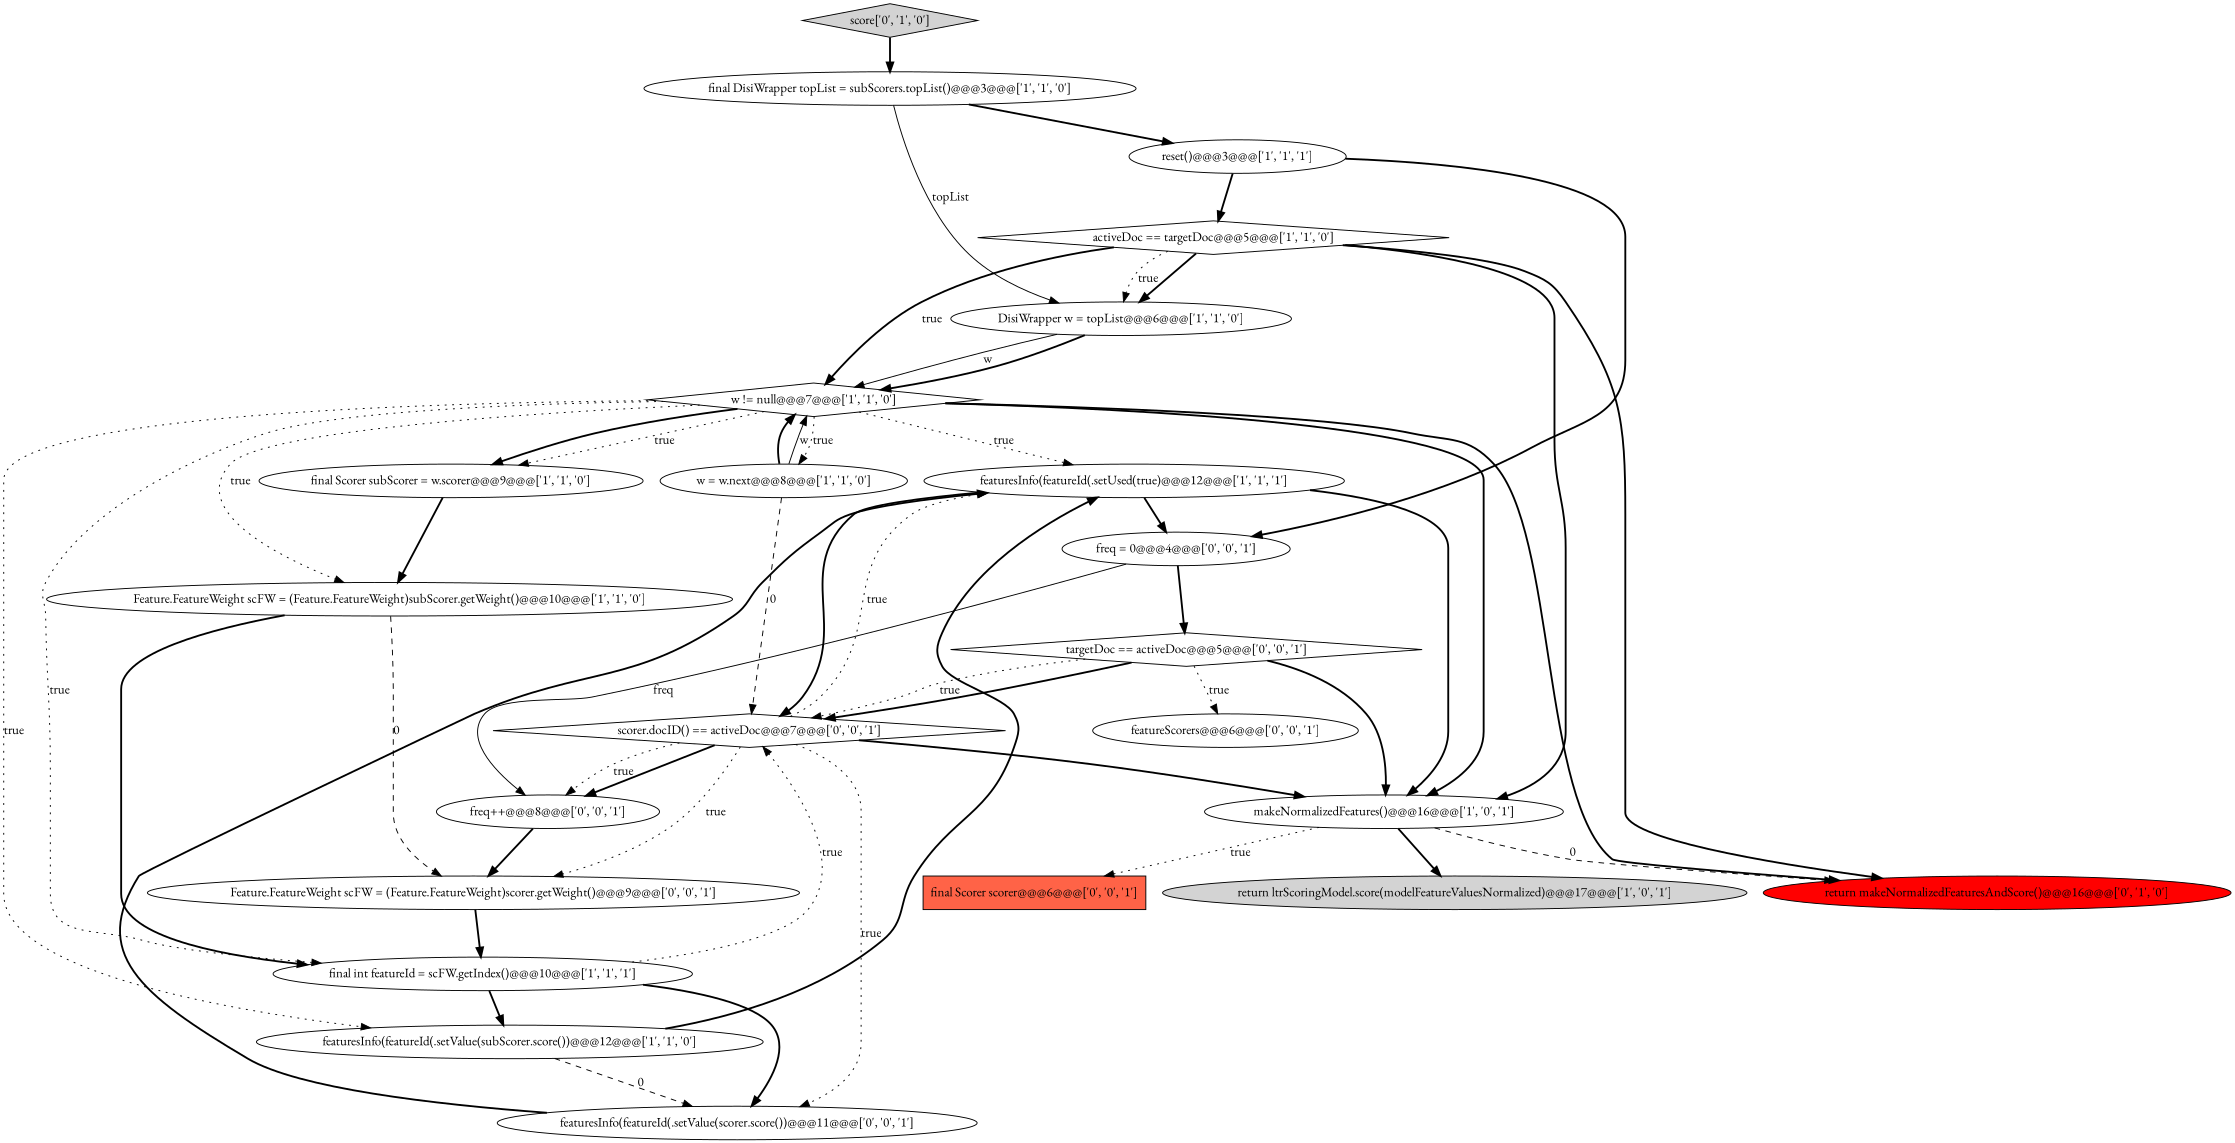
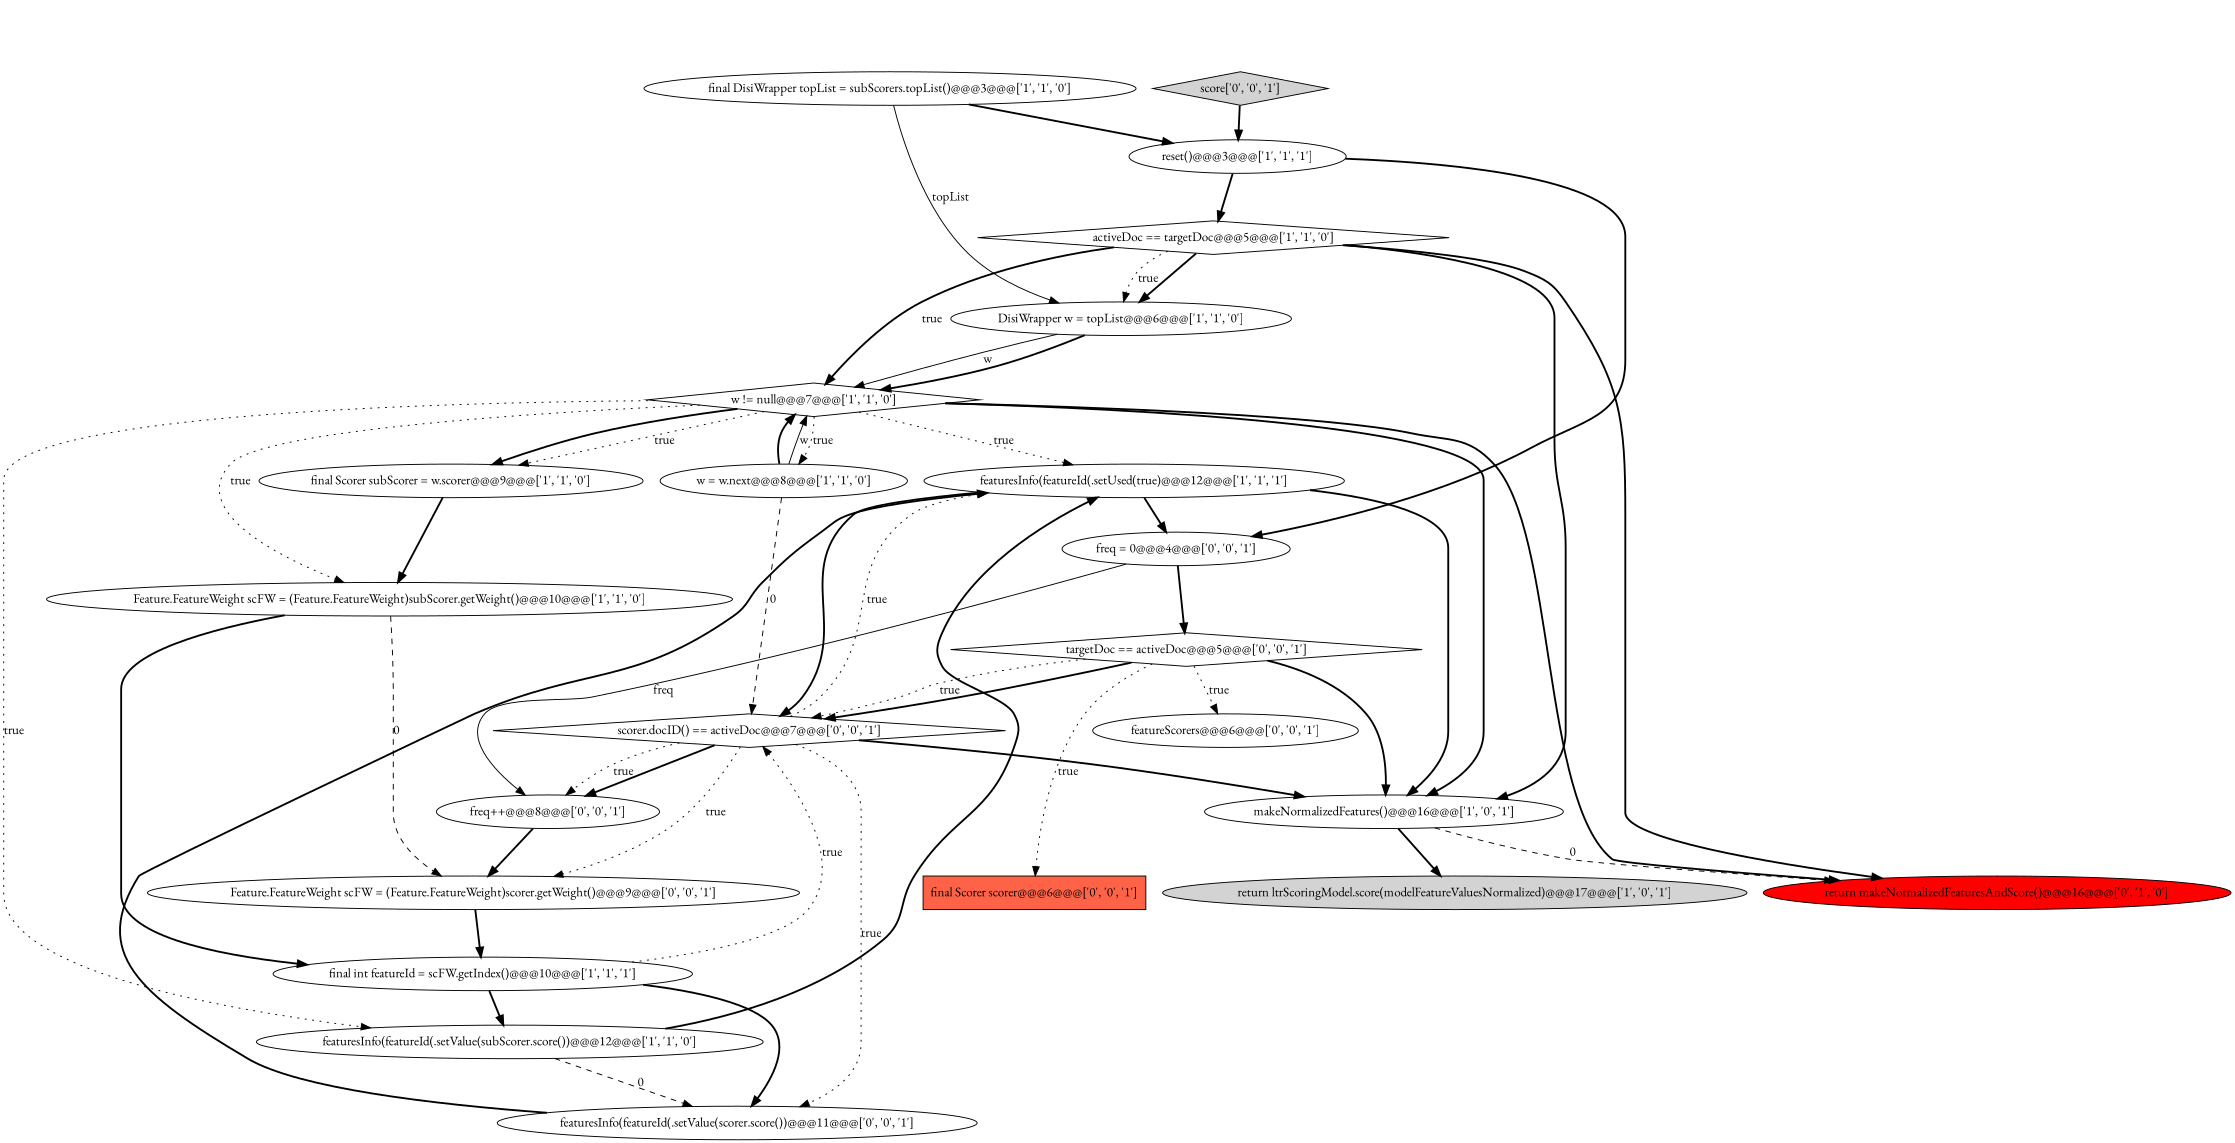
(890, 21) -> none
none -> (1240, 89)
(67, 552) -> none
(1216, 851) -> (1065, 747)
